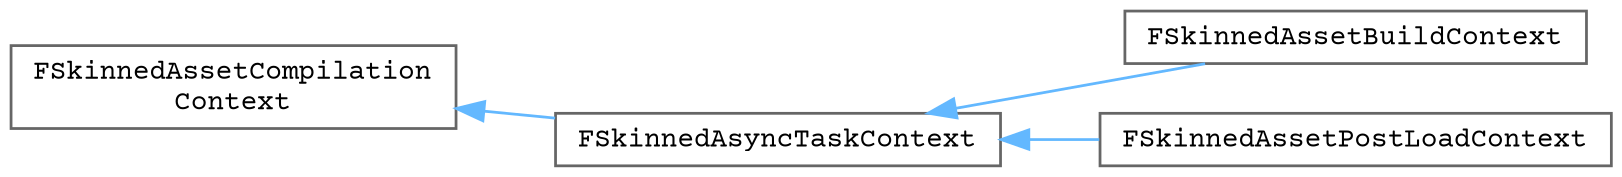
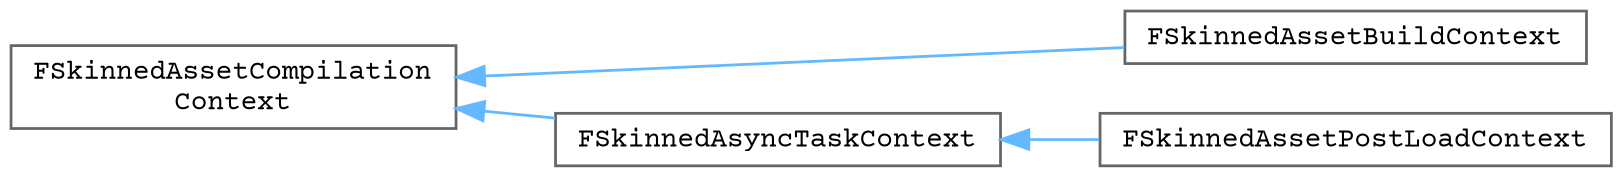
(1080, 86) -> (804, 62)
